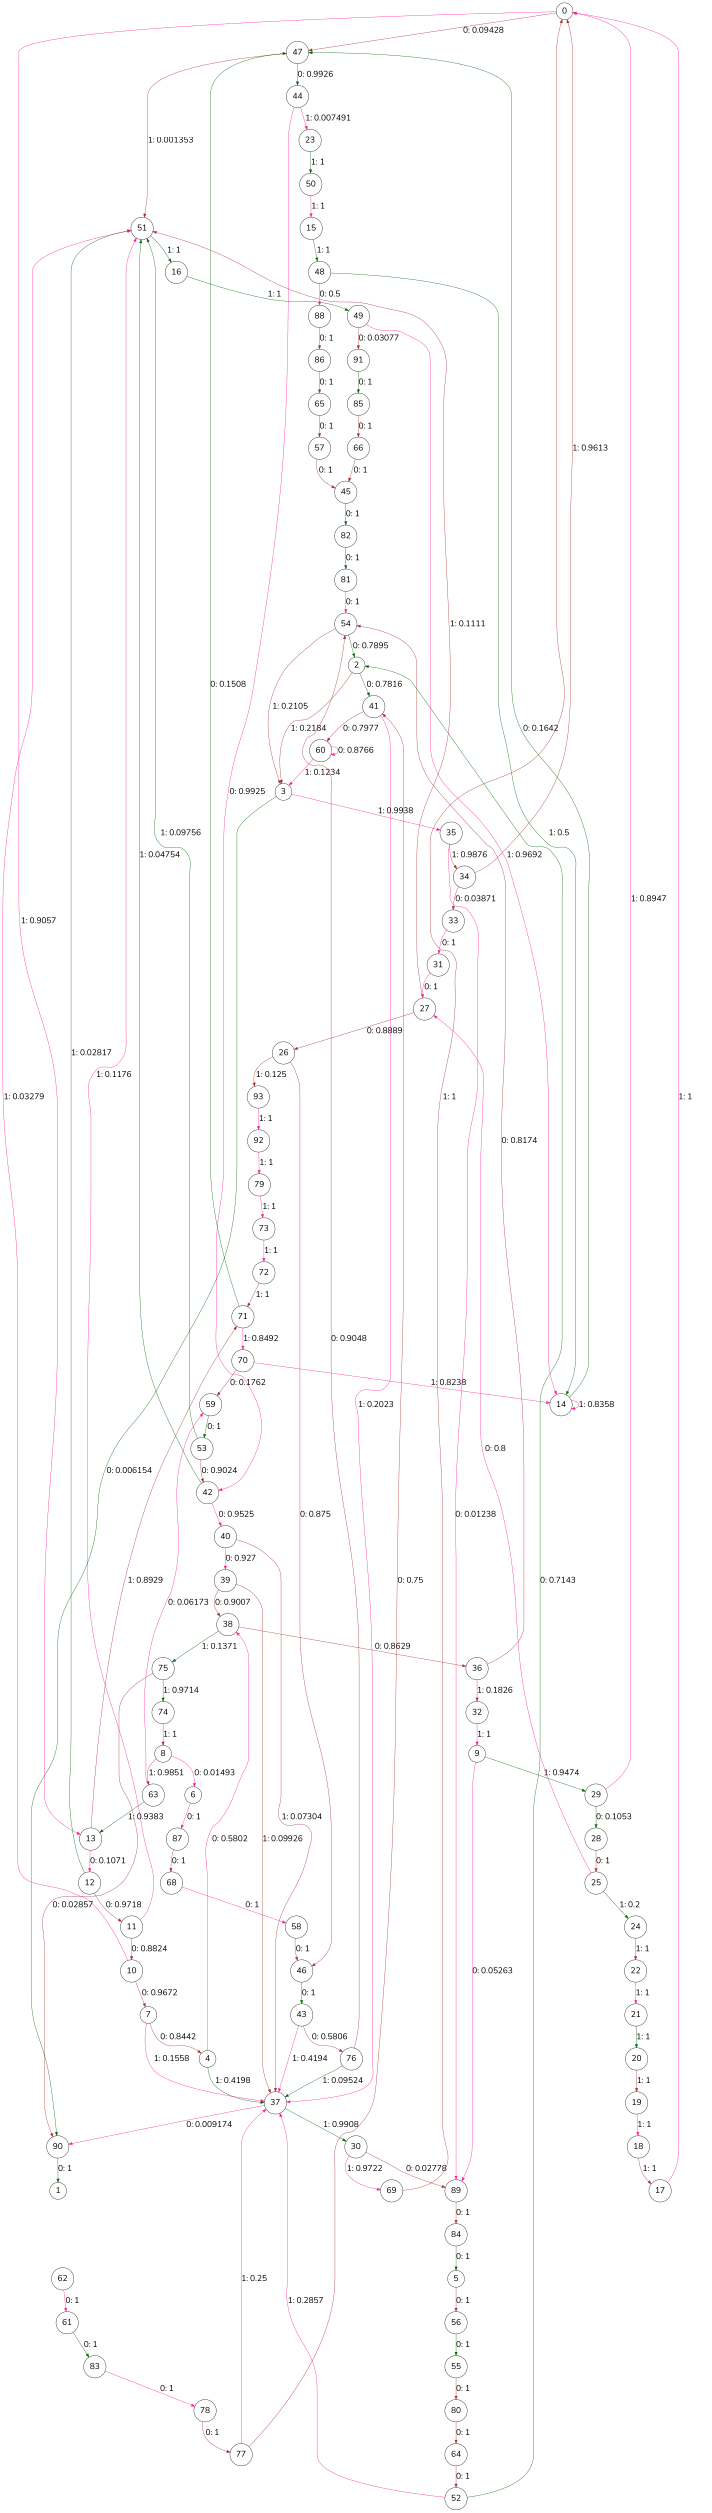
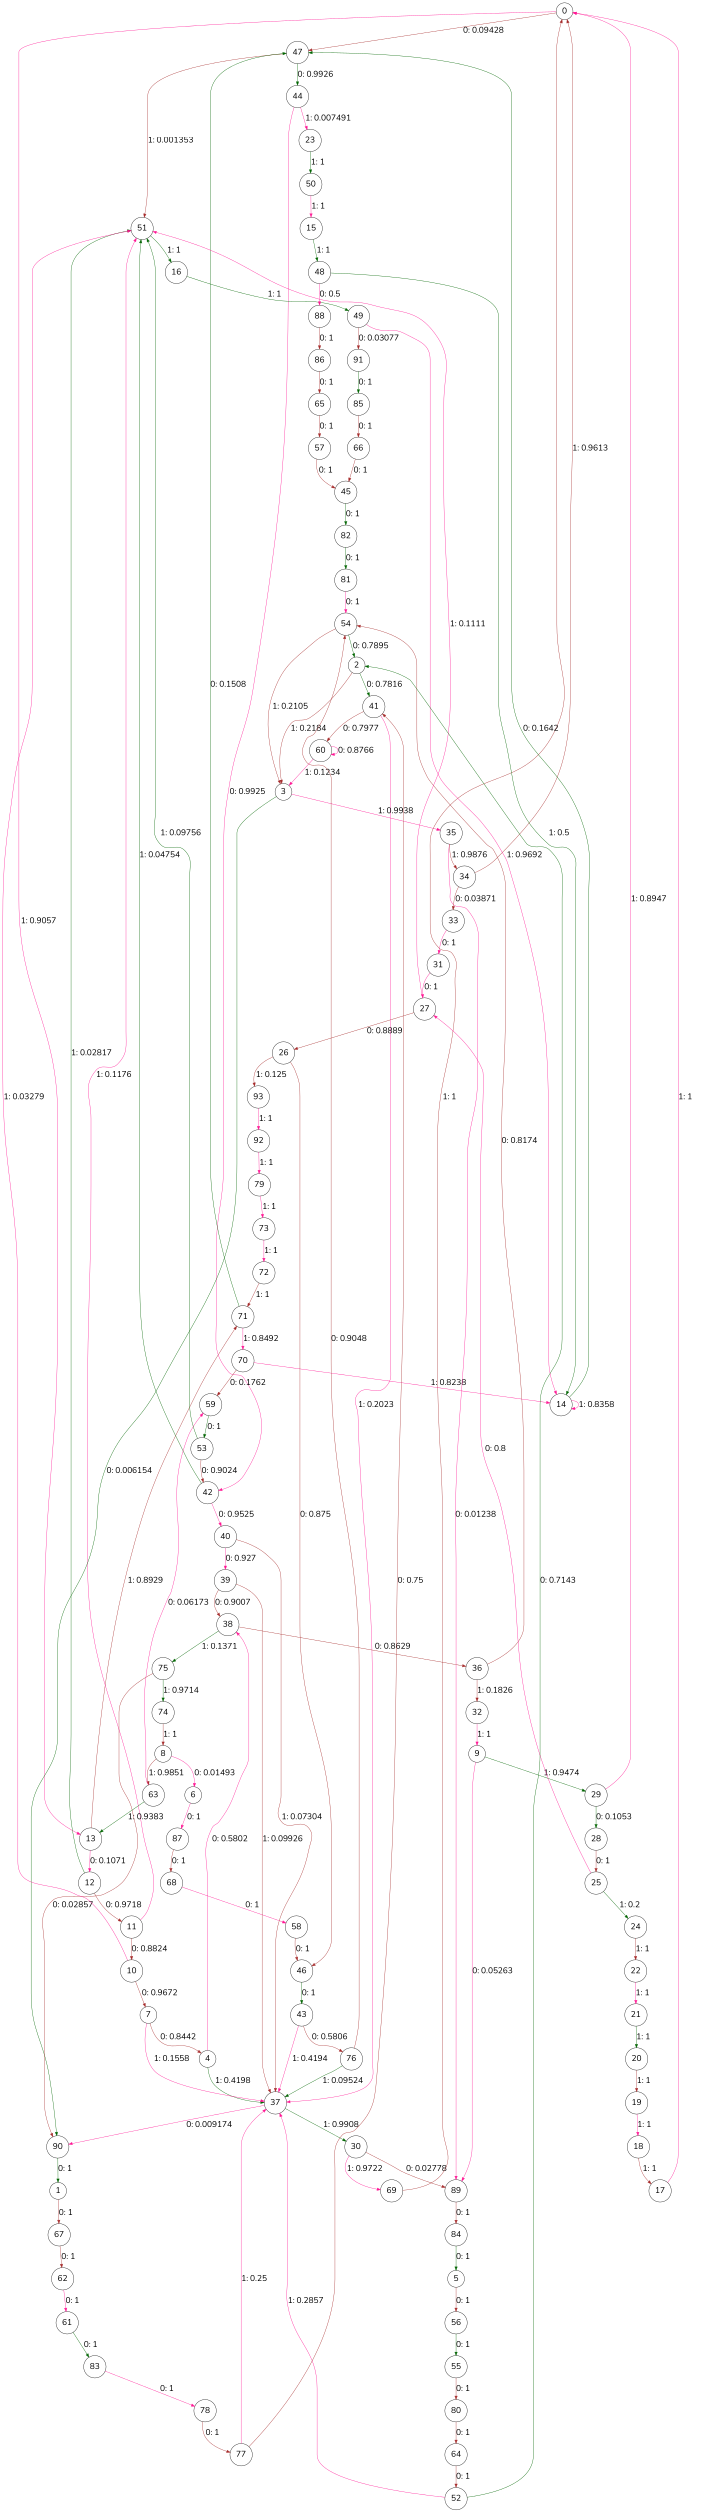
(444, 517) -> (444, 517)
none -> (59, 2235)
